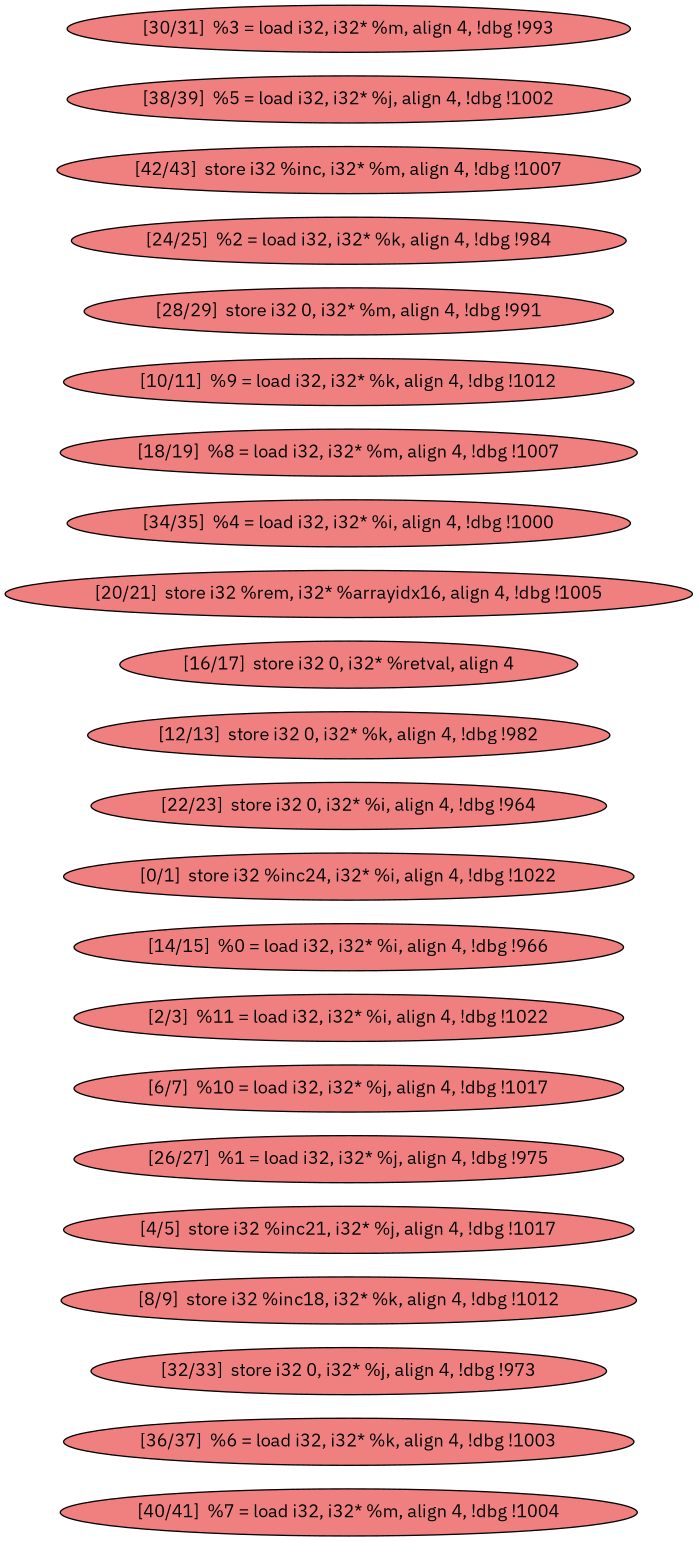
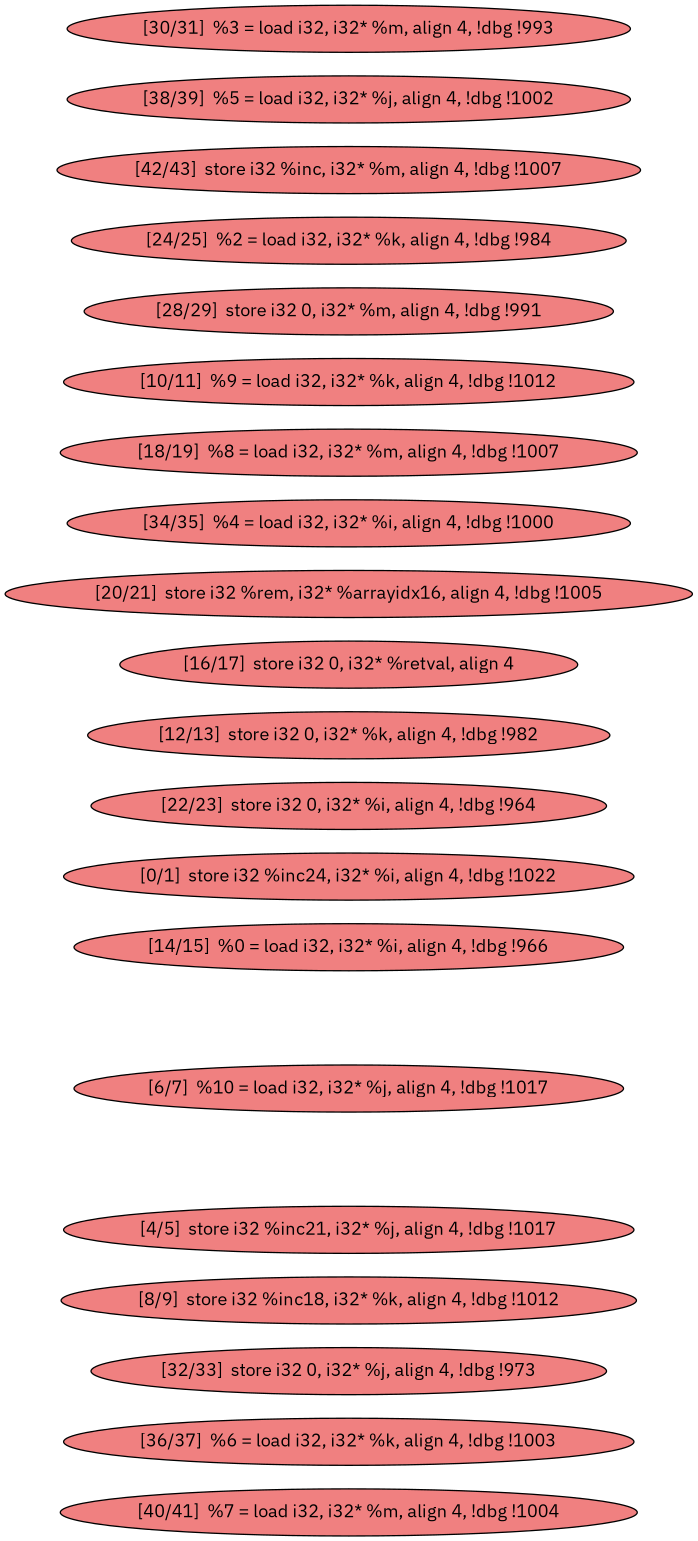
(349, 1018) -> none
(349, 1159) -> none
